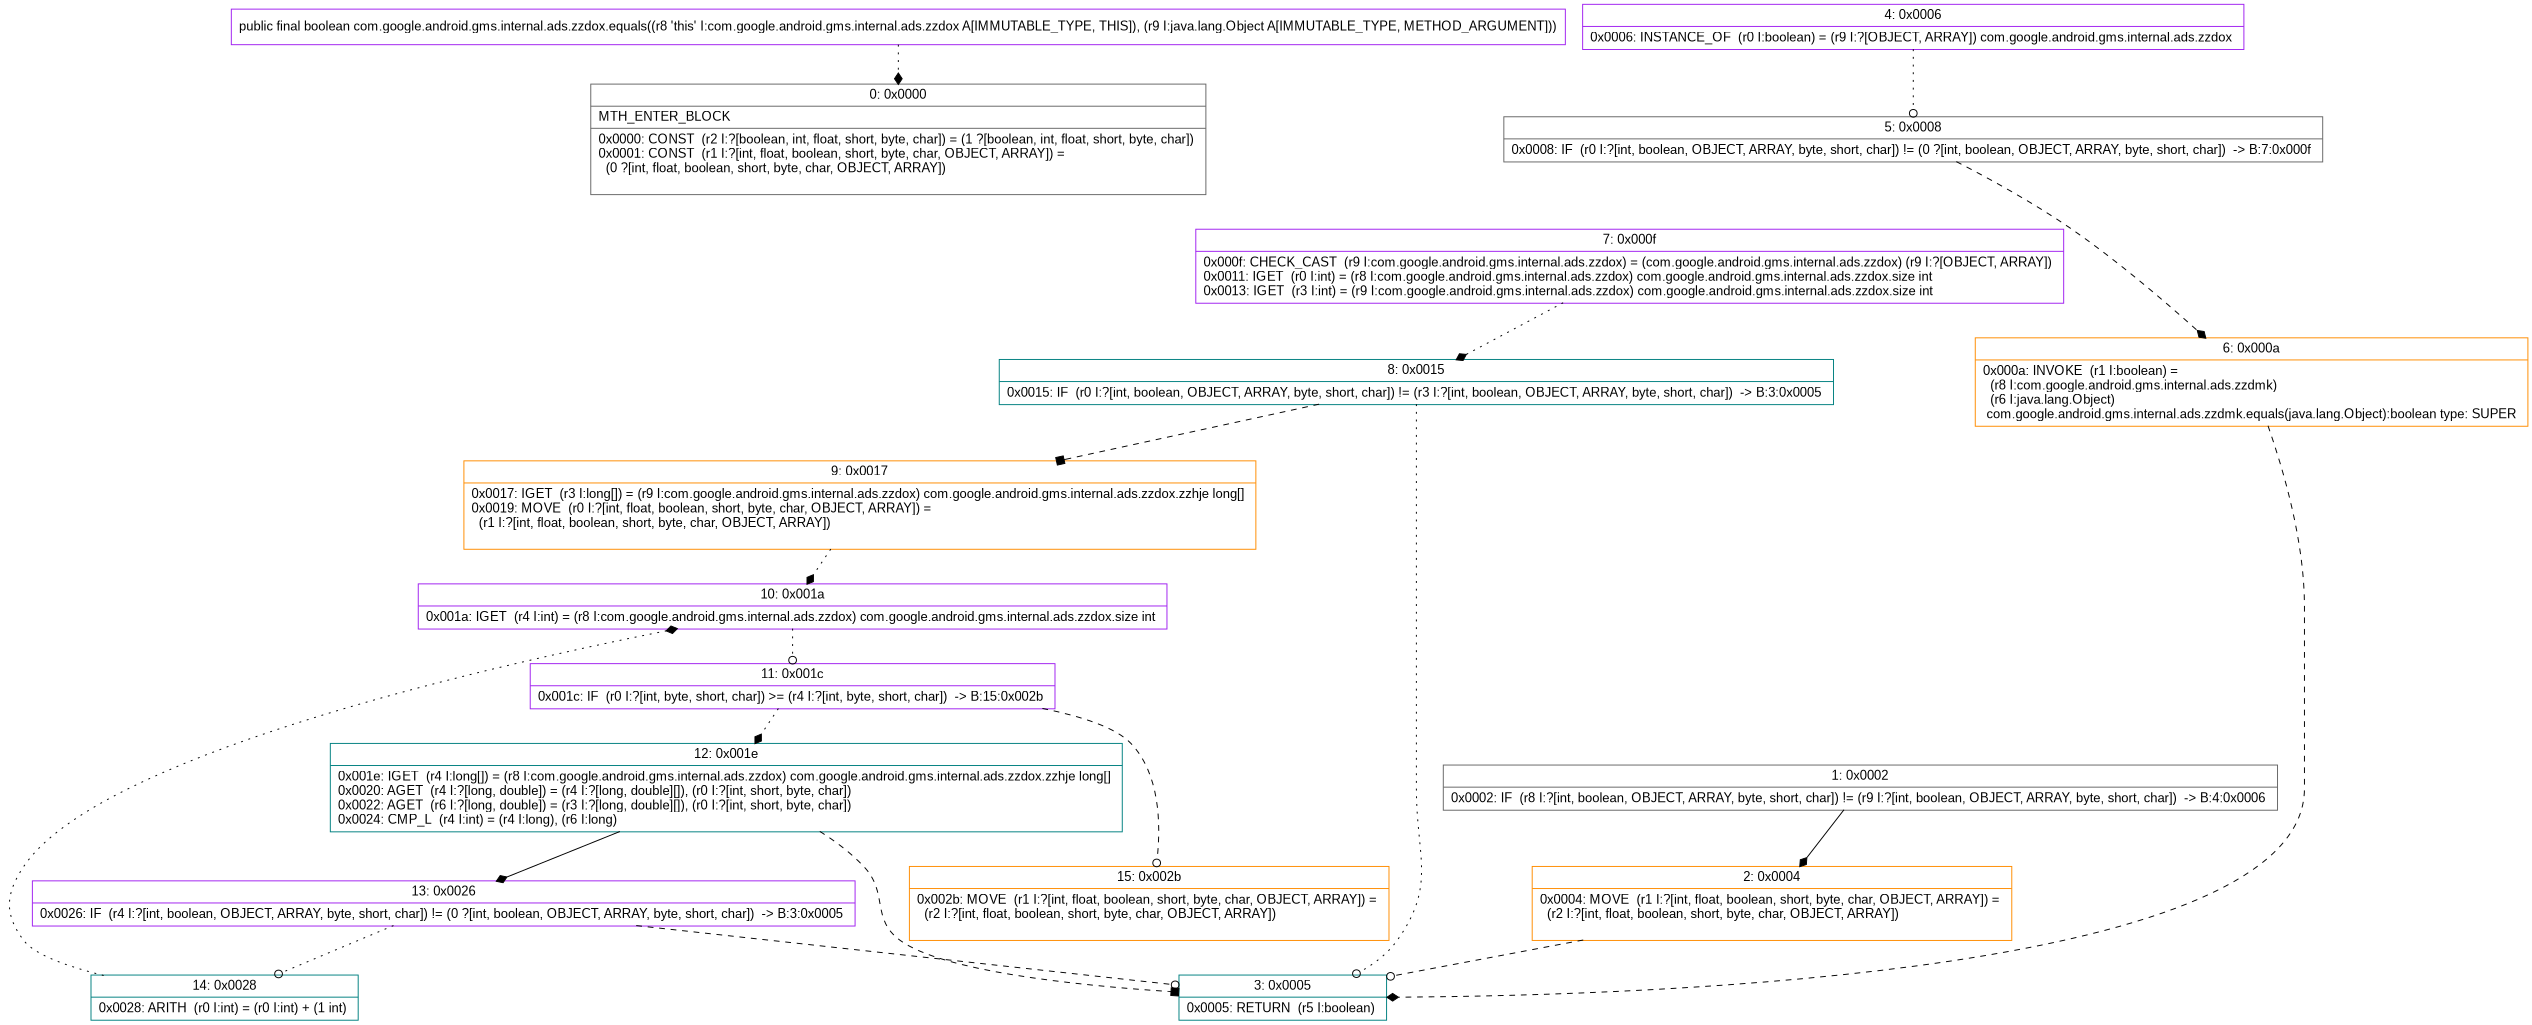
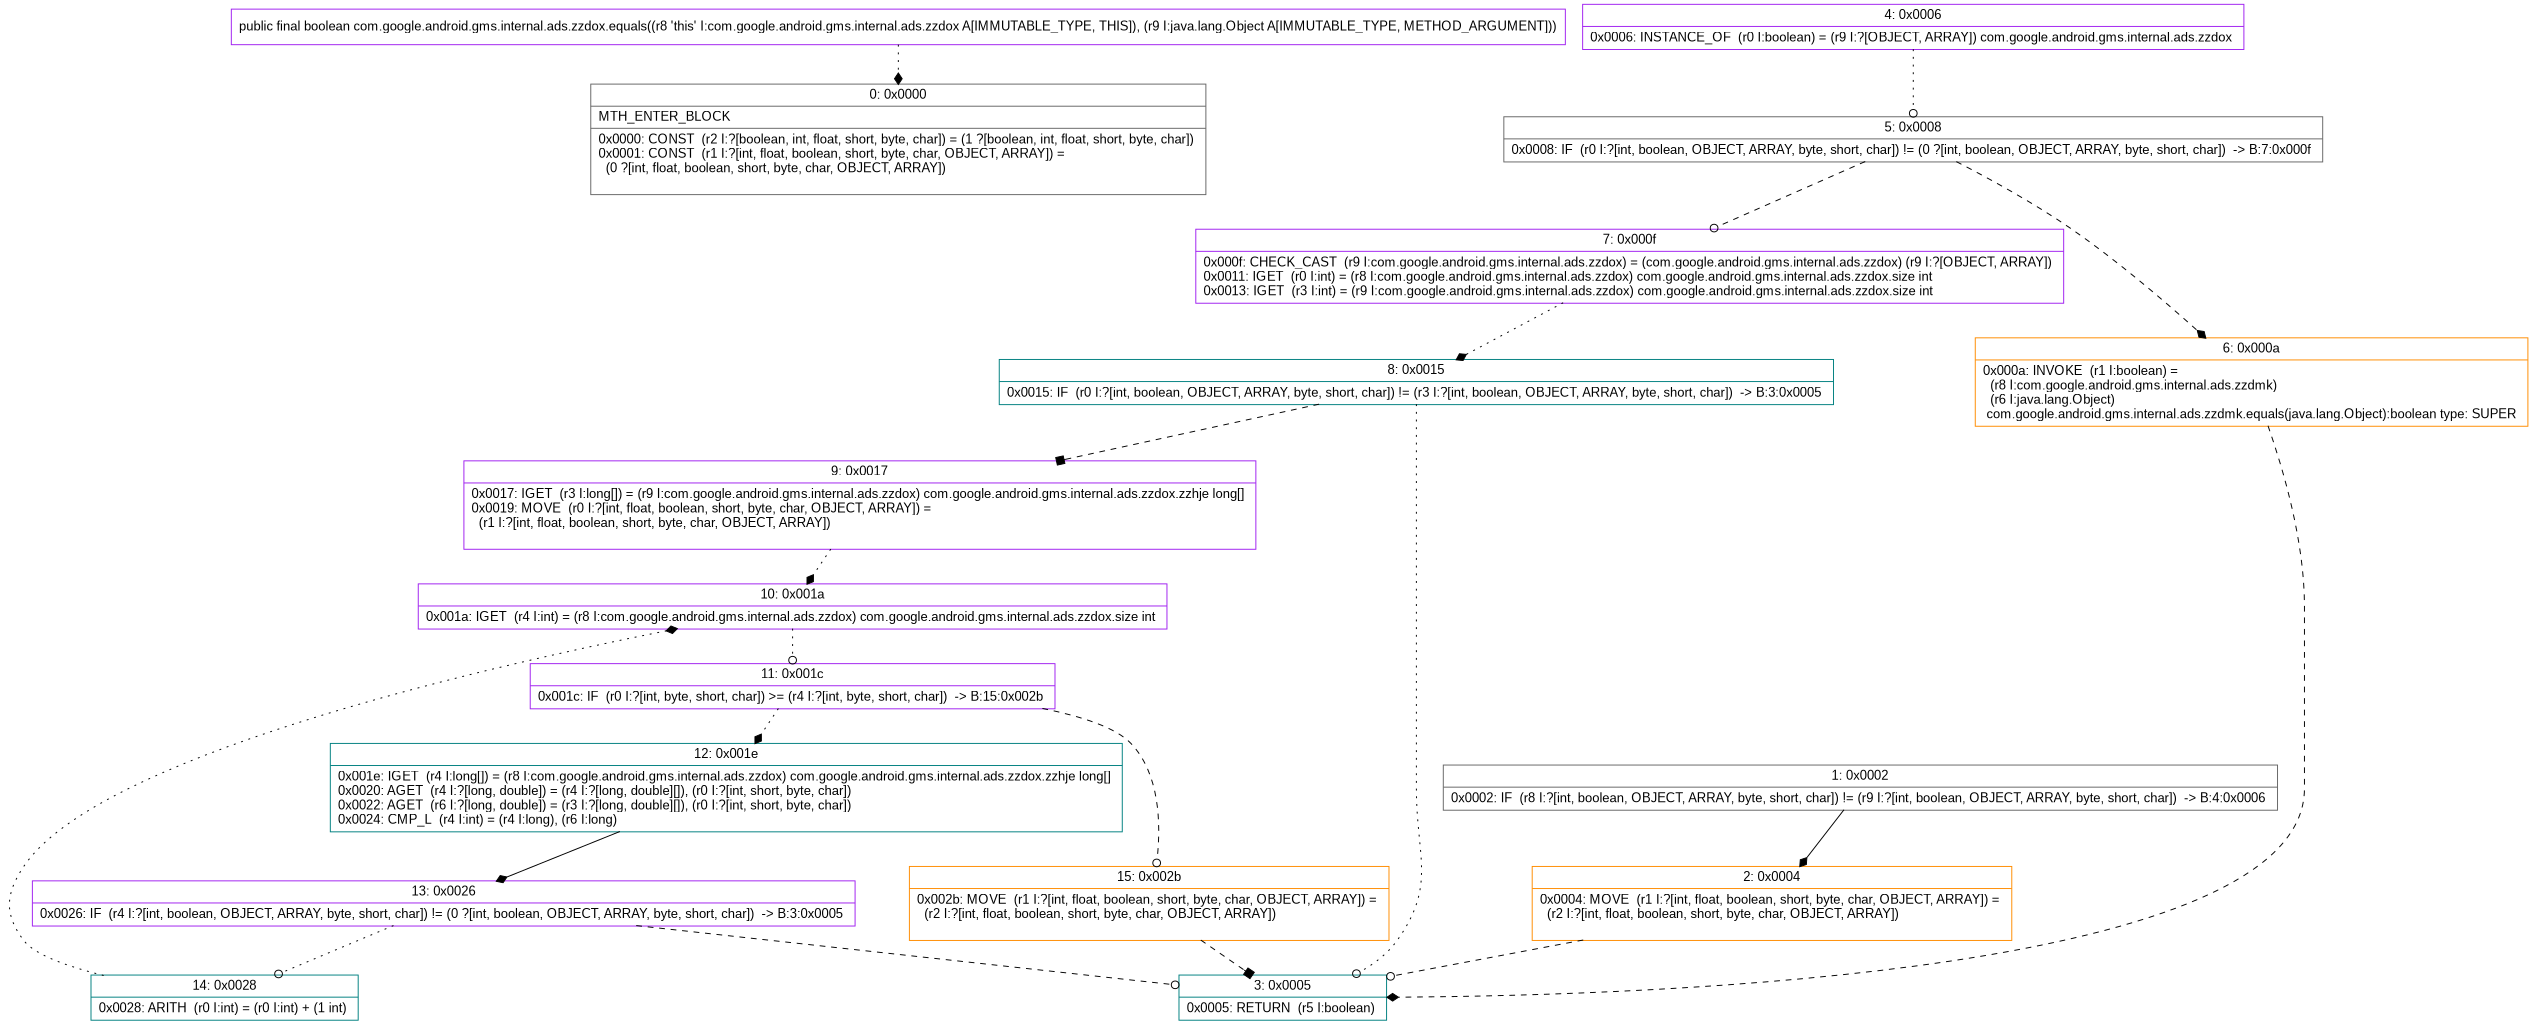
none -> (1791, 194)
(860, 505) -> (860, 505)
(993, 971) -> (1222, 955)
